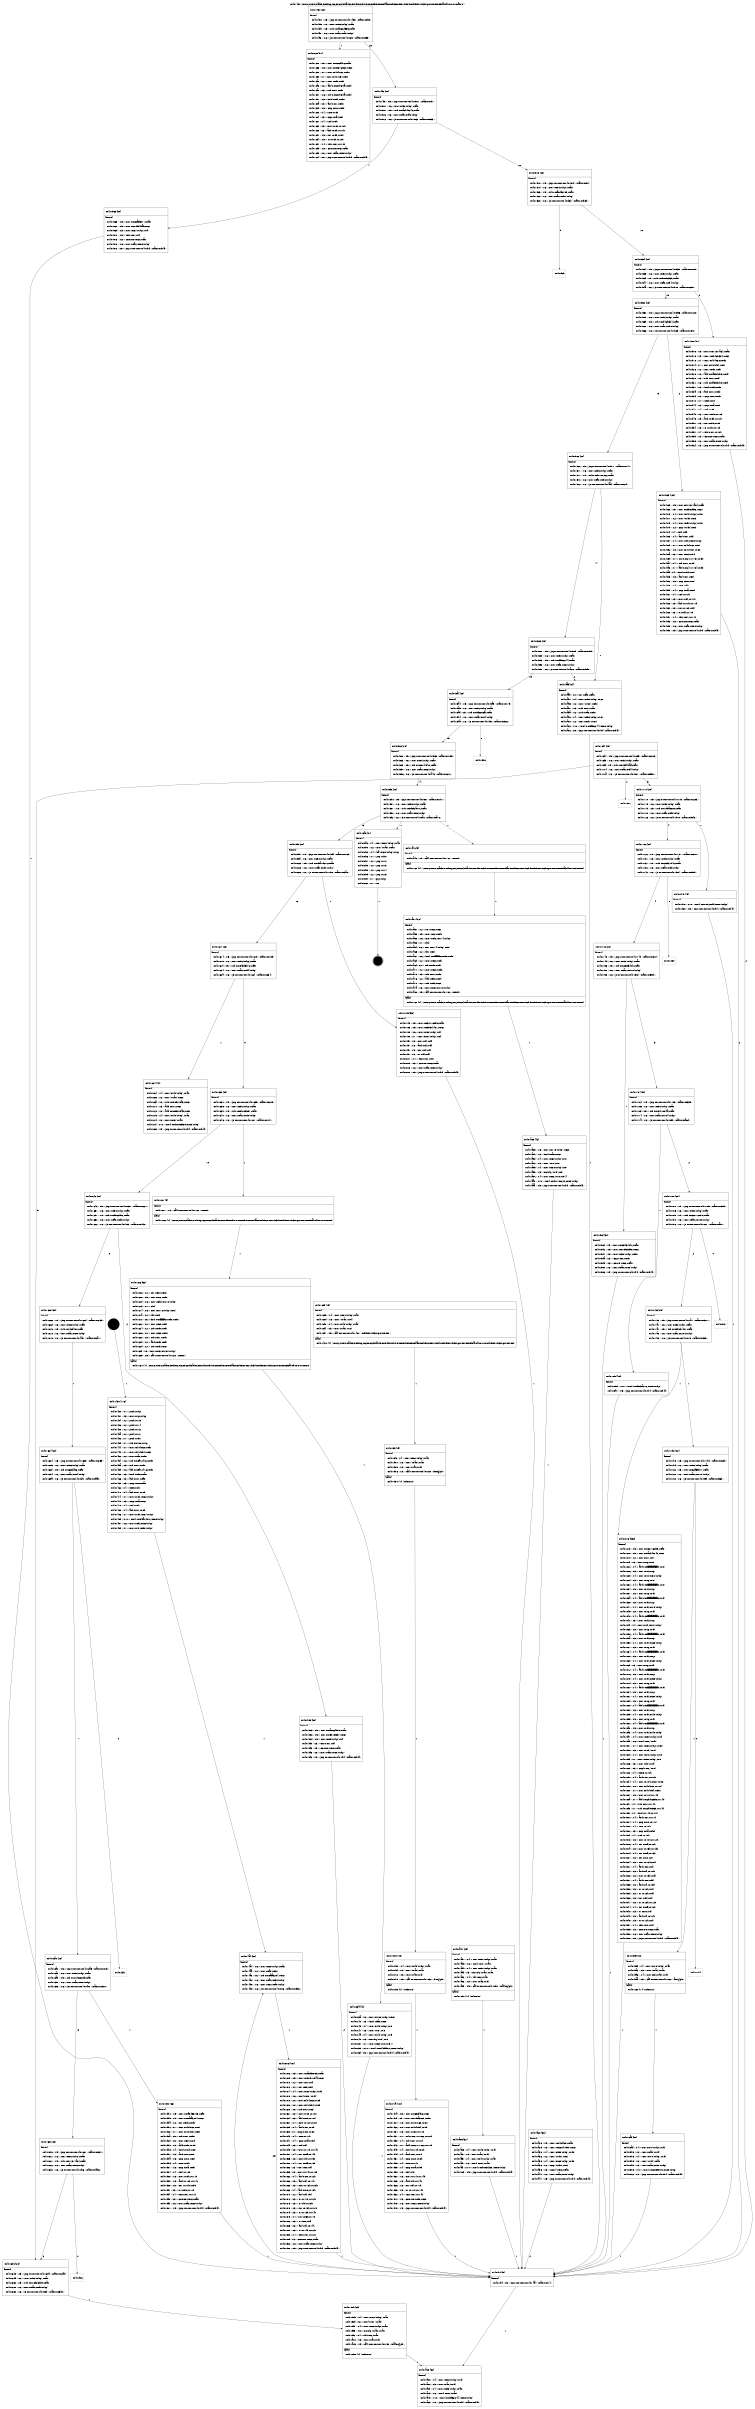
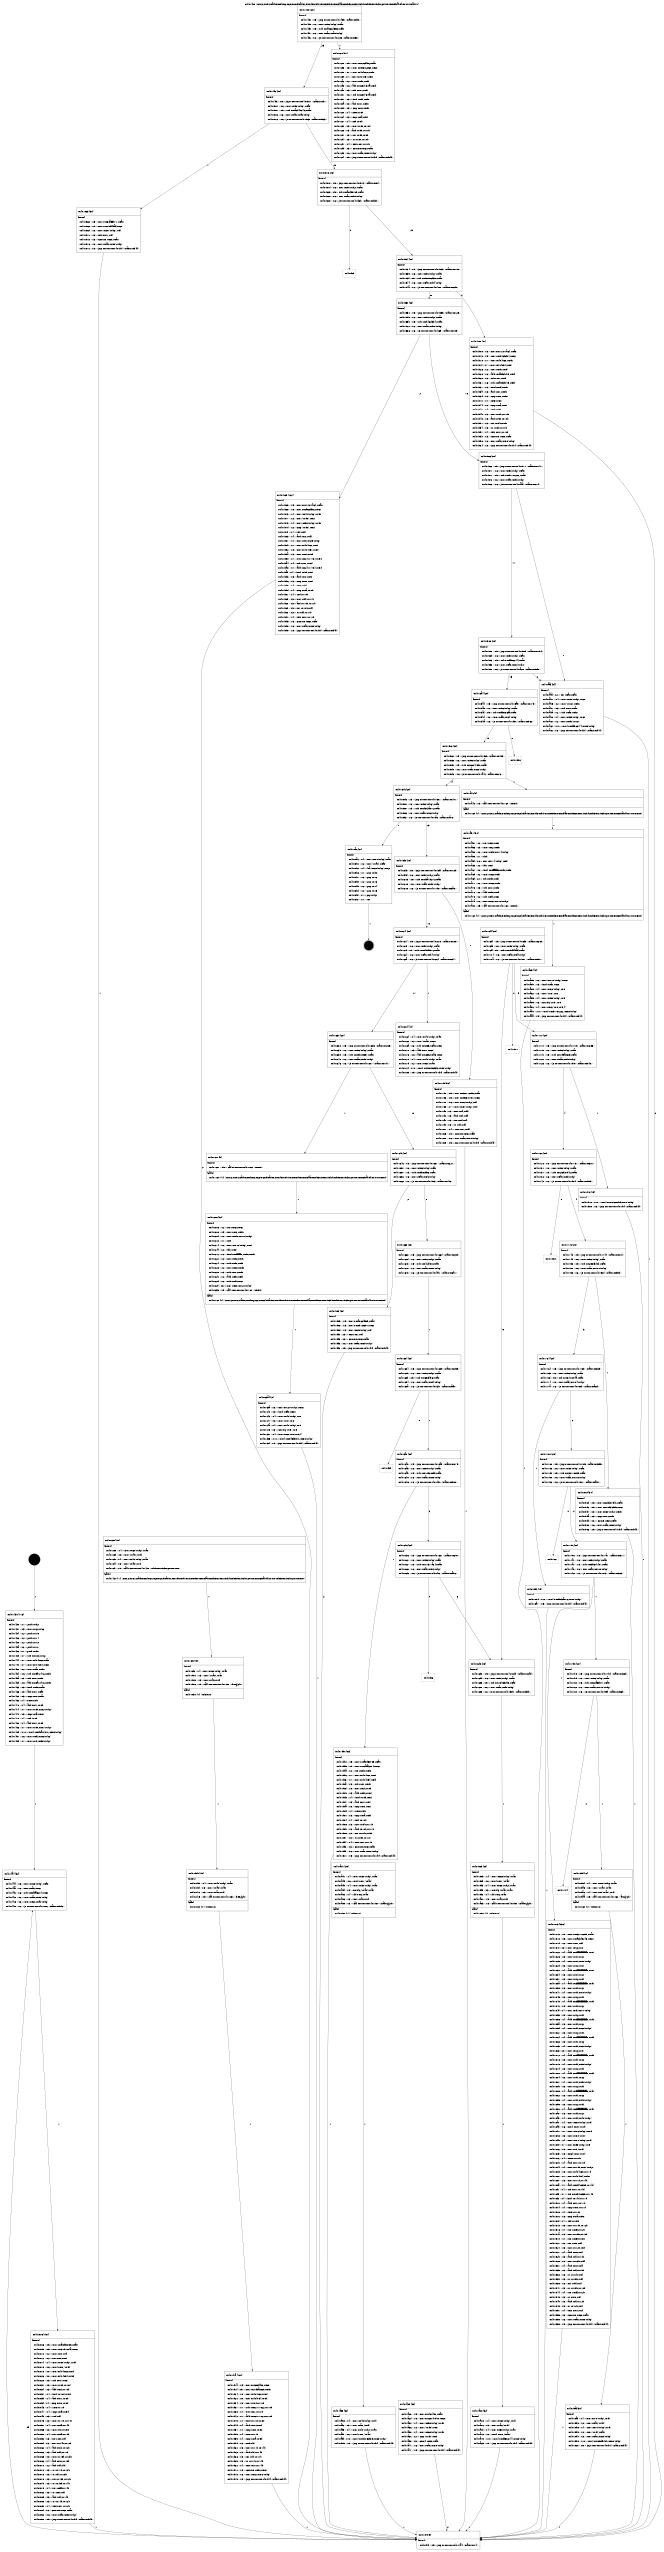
(456, 833) -> (516, 784)
(490, 2326) -> (489, 2491)
